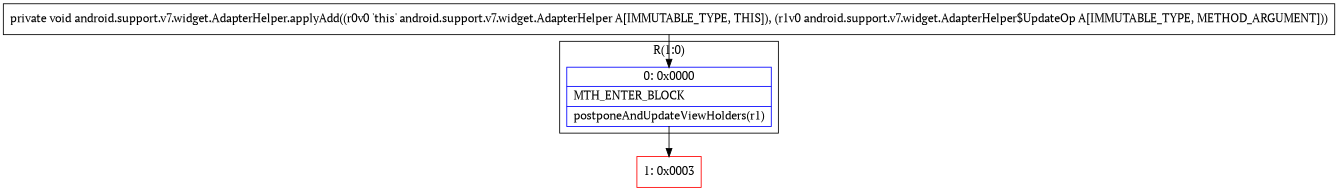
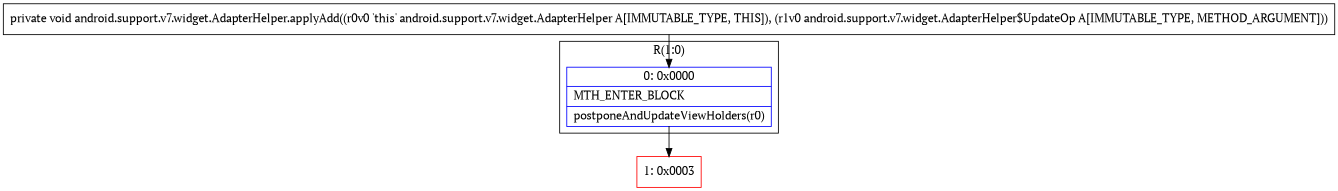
(669, 116) -> (669, 116)
